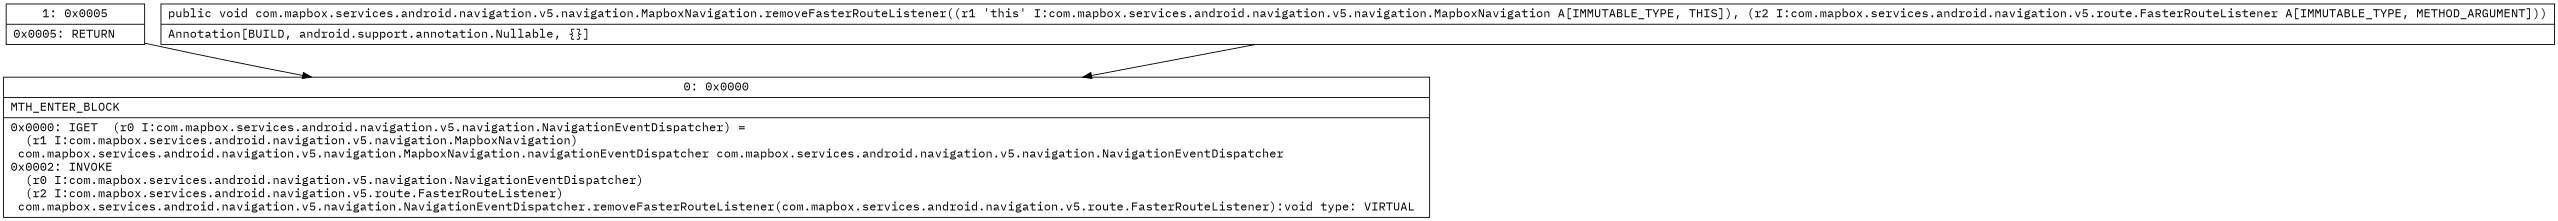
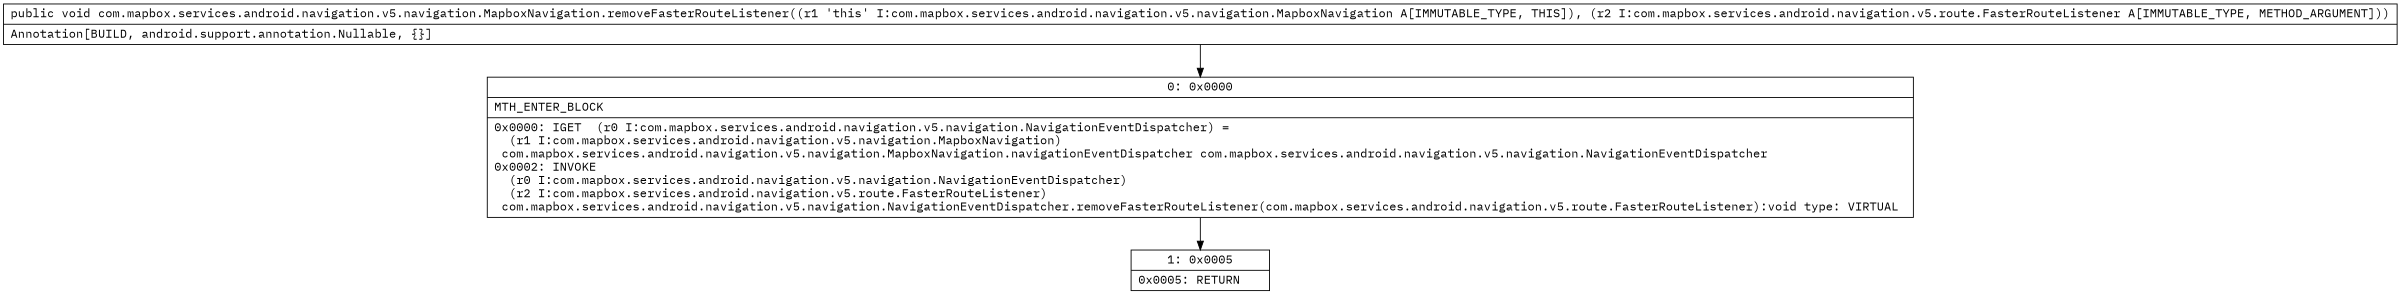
(224, 60) -> (1200, 229)
